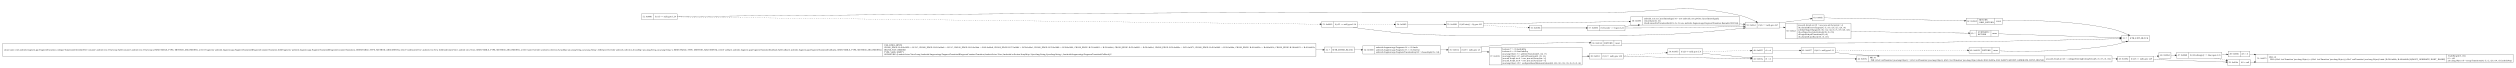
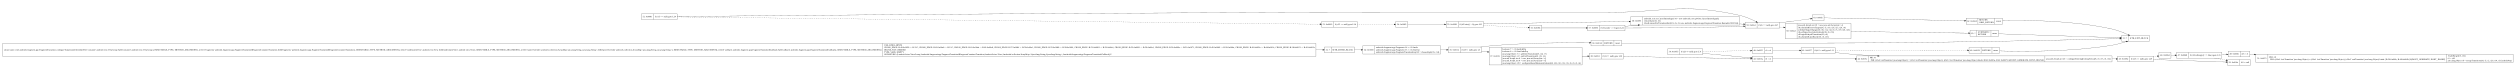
(1548, 35) -> none
(1645, 54) -> none
(2252, 62) -> none
